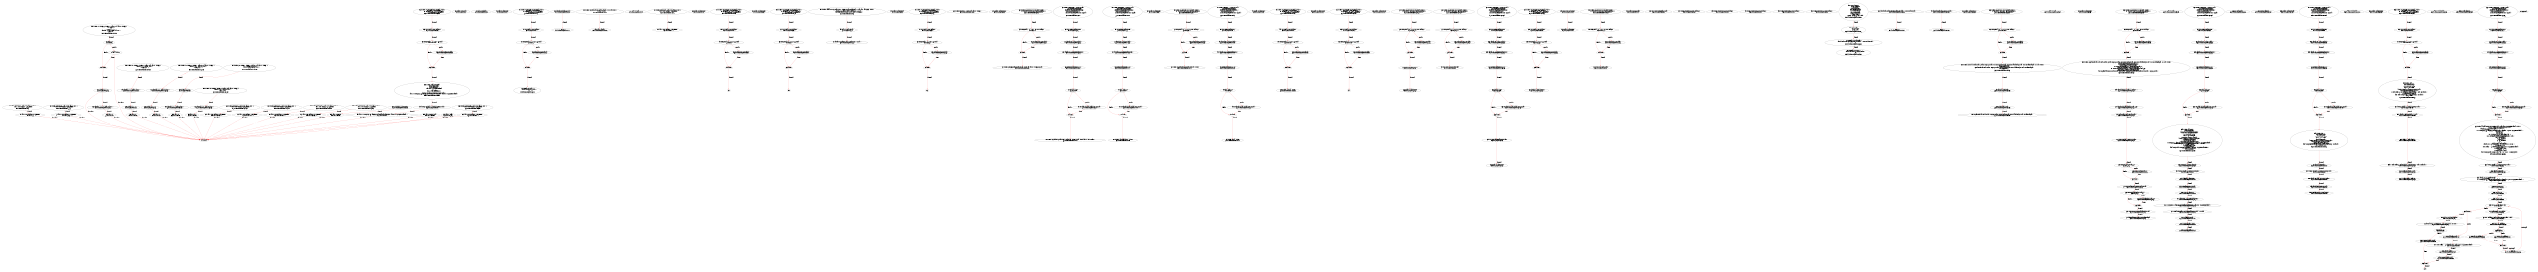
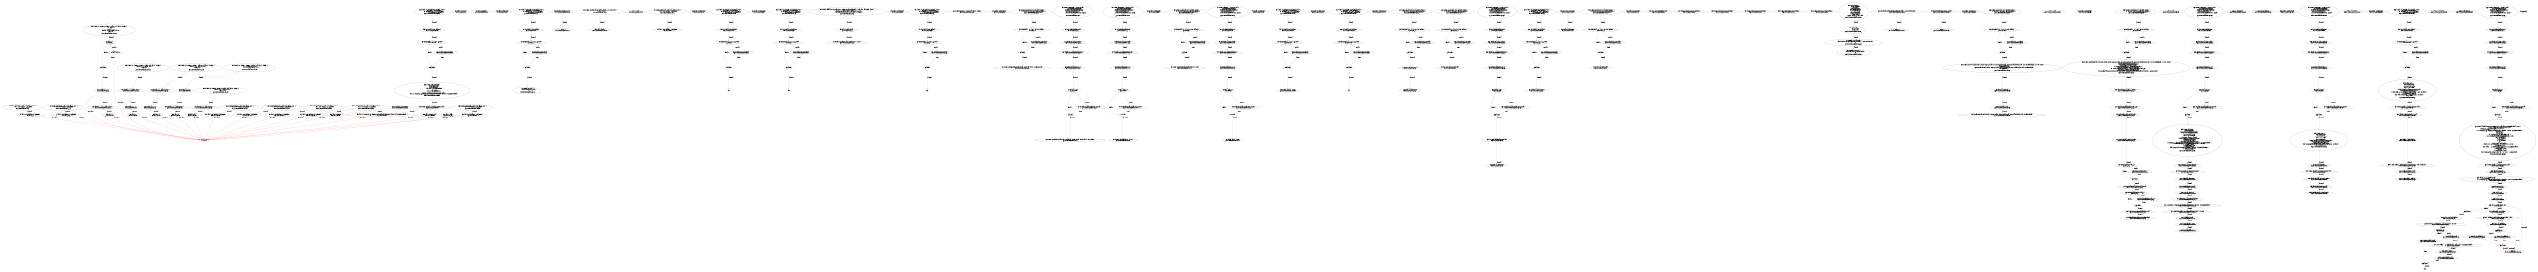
(2467, 227) -> (2446, 234)
(2501, 234) -> (2515, 236)
